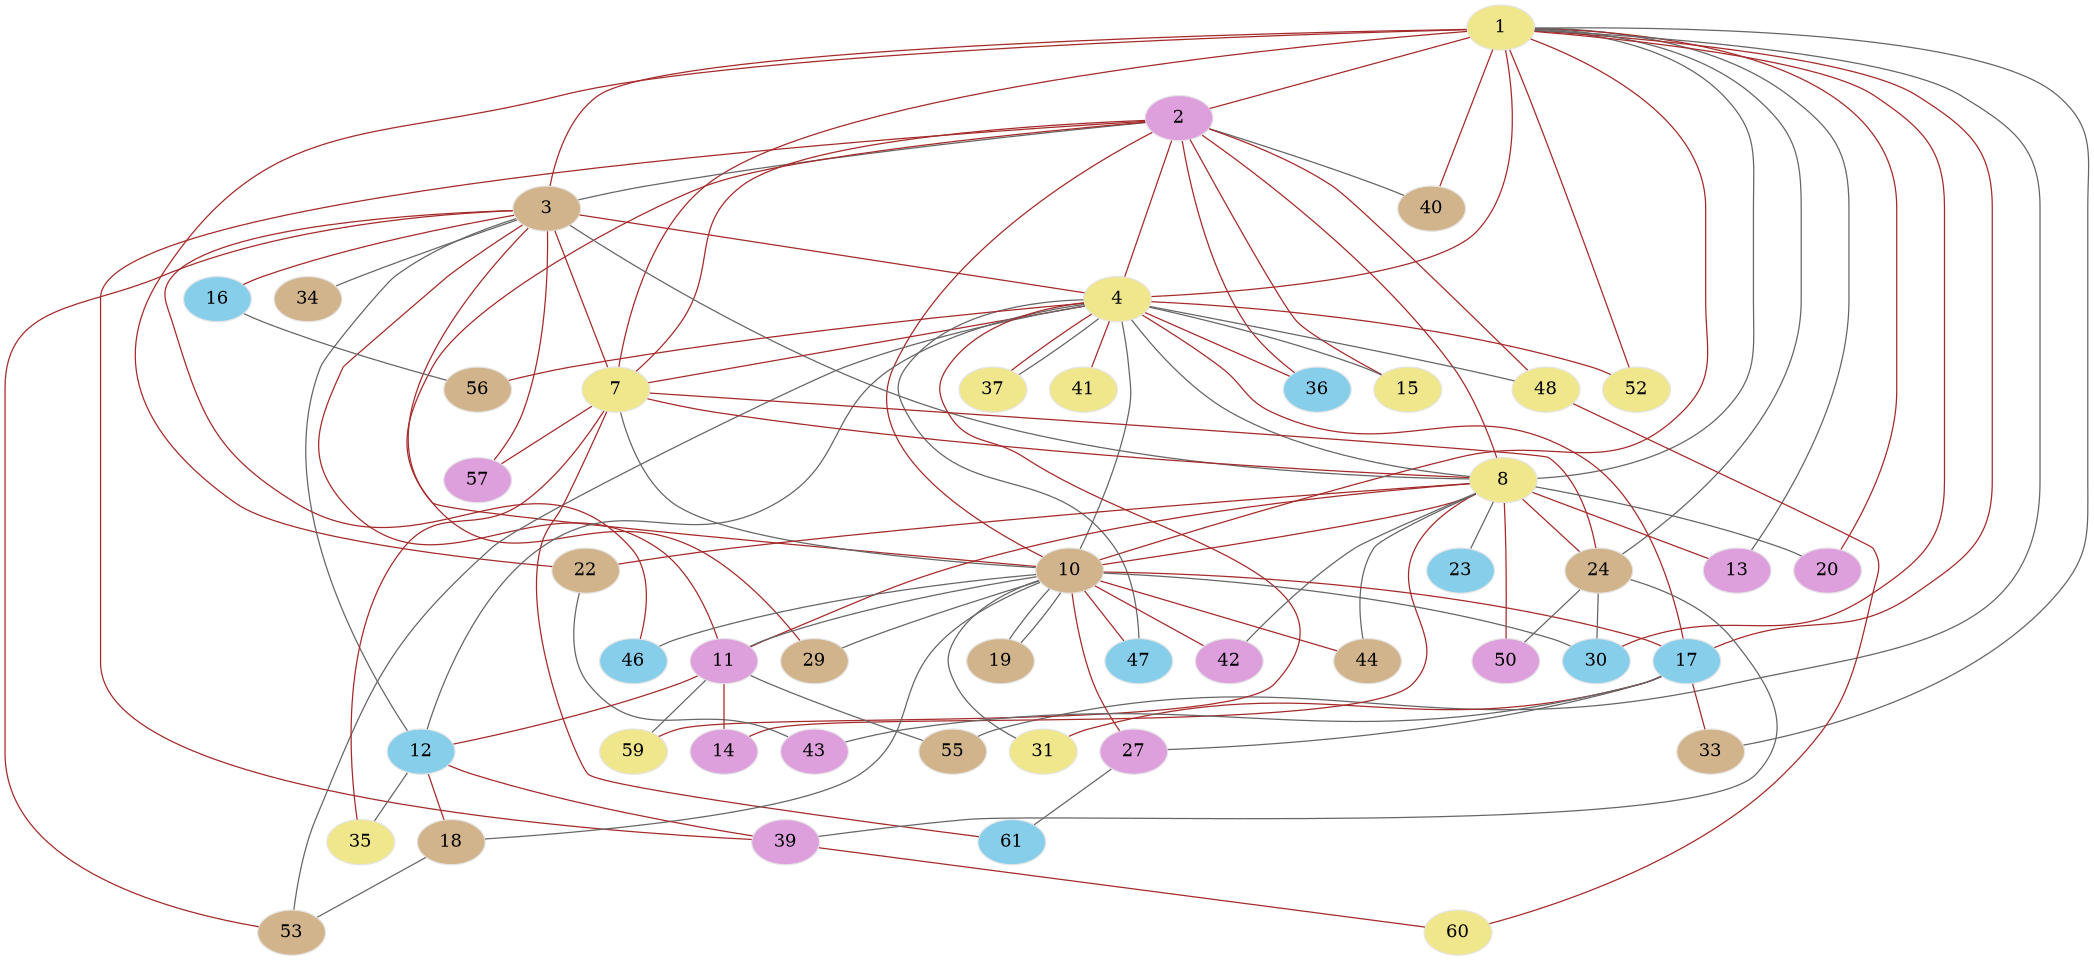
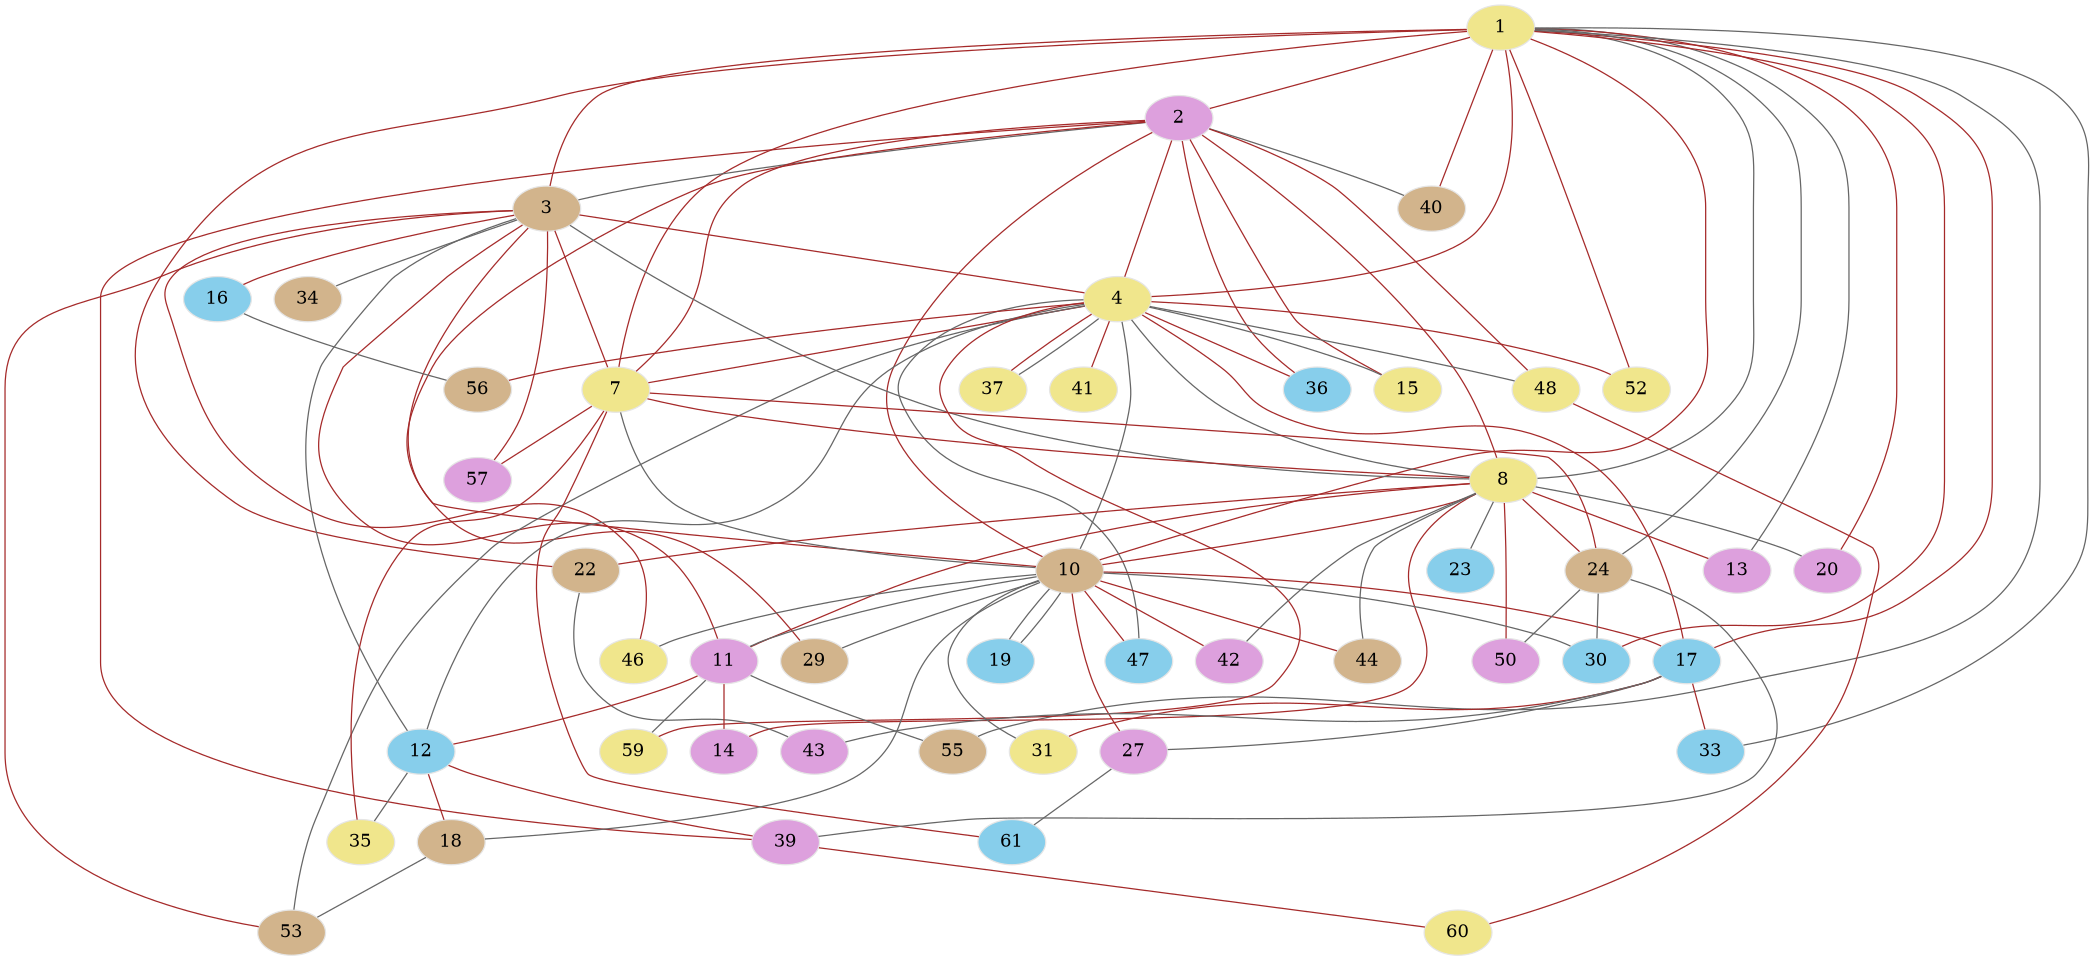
(634, 661) -> (634, 661)
(1001, 661) -> (1001, 661)
(1711, 752) -> (1711, 752)
